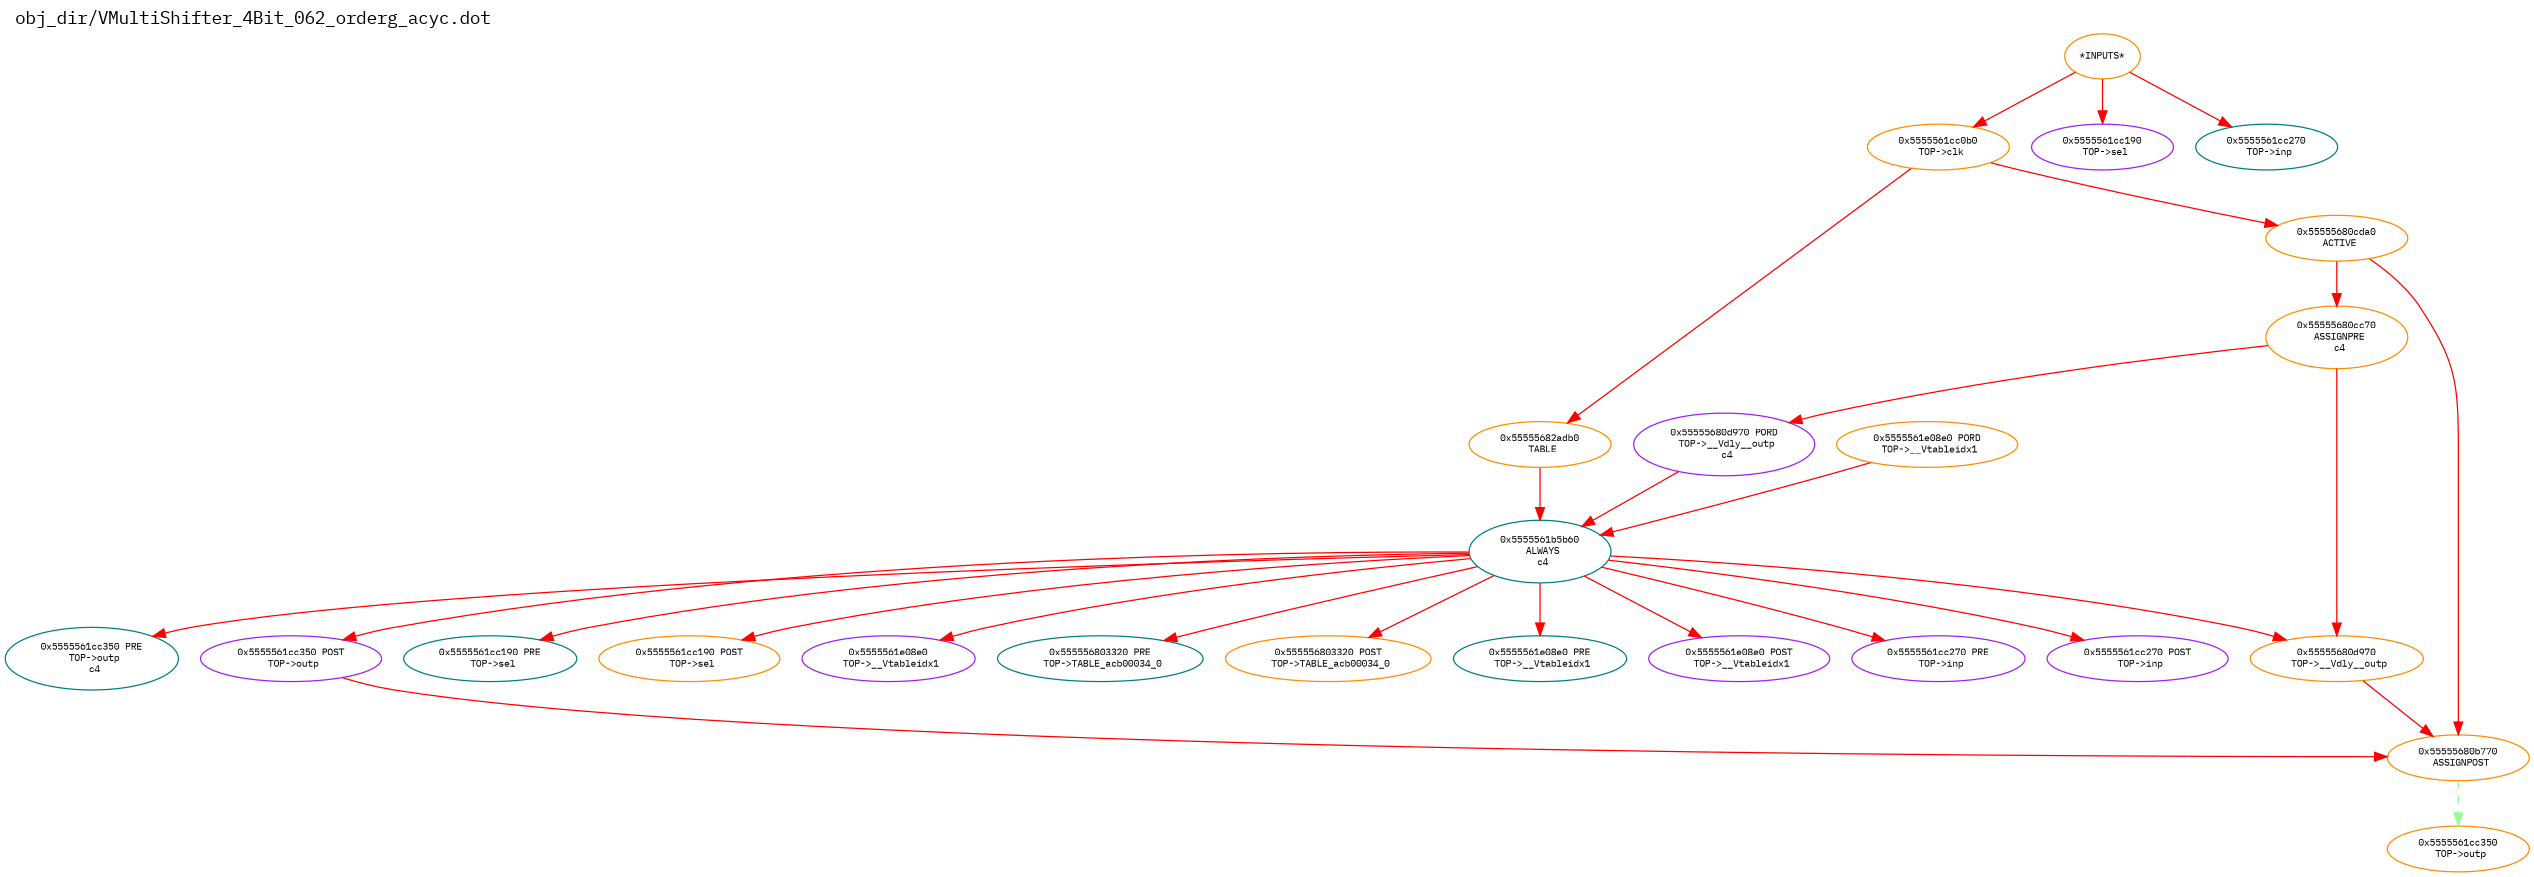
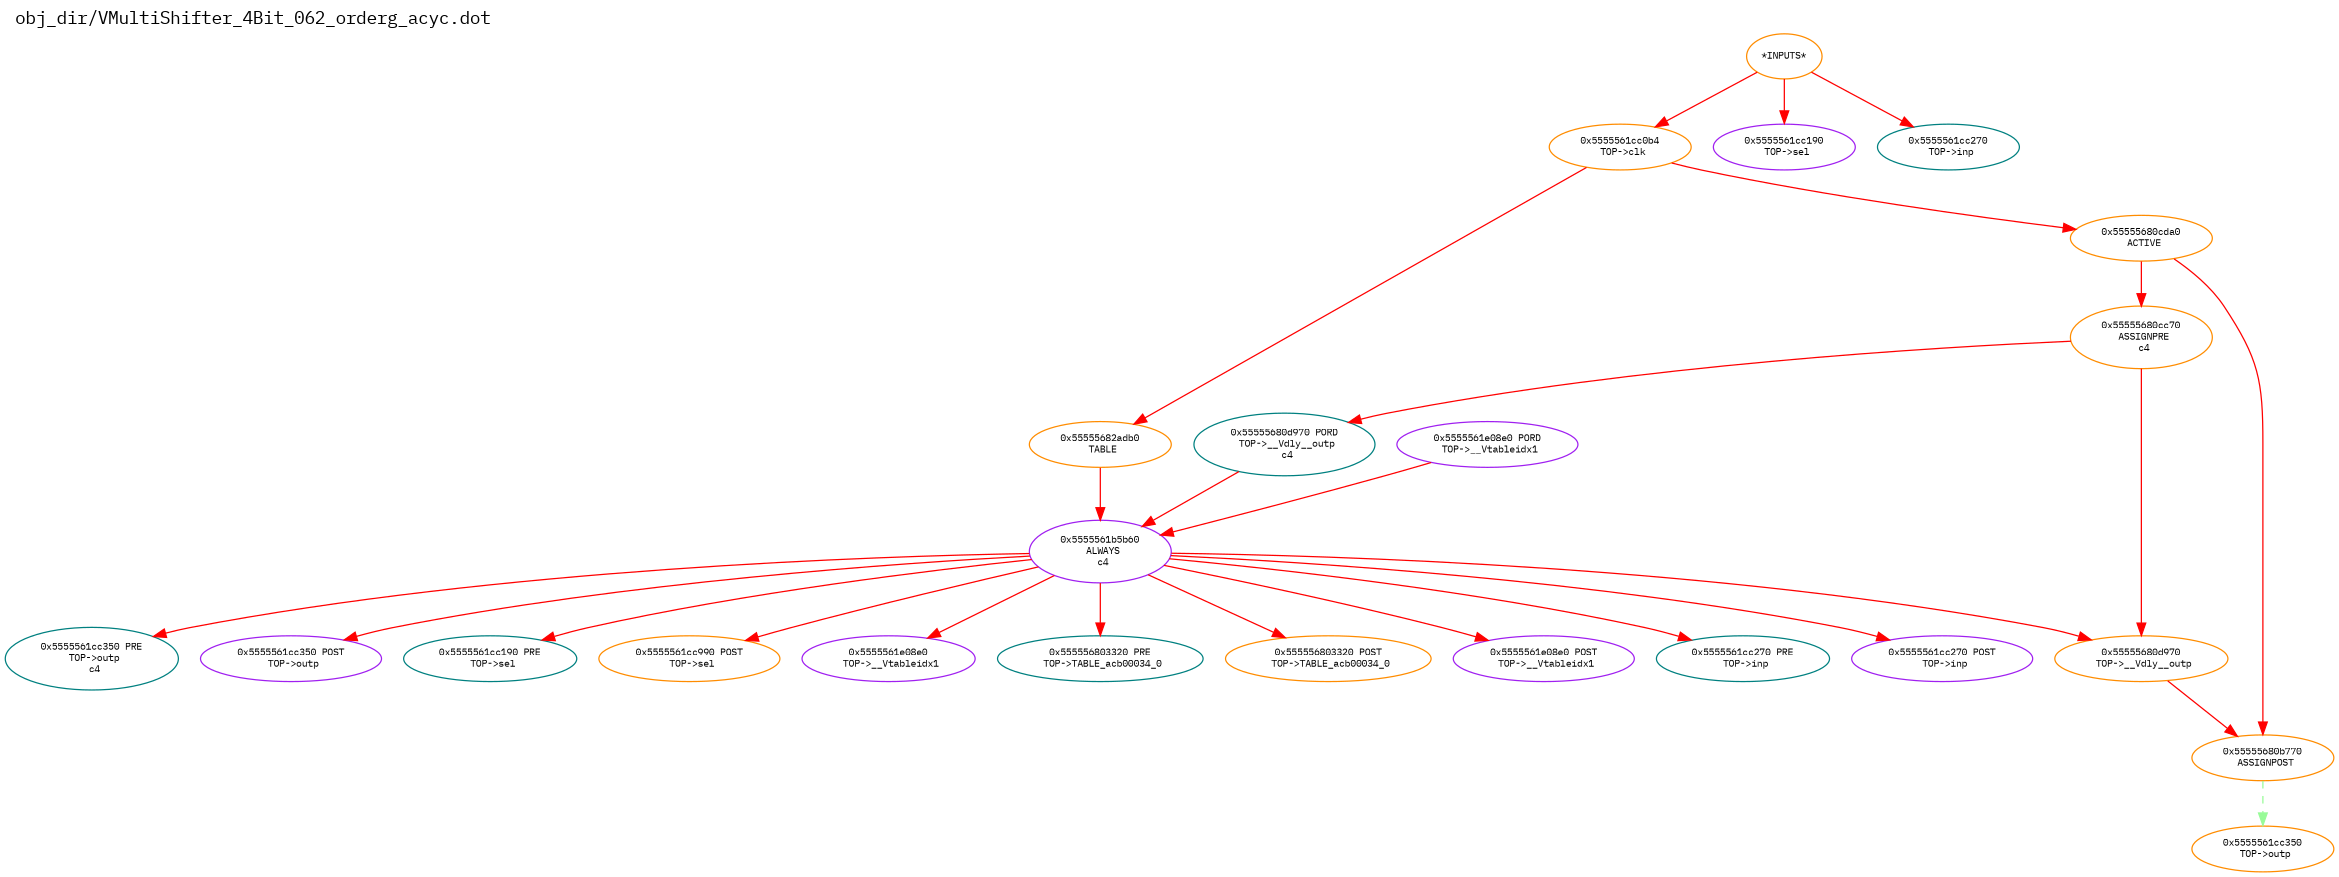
(1938, 147) -> (1620, 147)
(1724, 444) -> (1284, 444)
(1927, 444) -> (1487, 444)
(1540, 552) -> (1100, 552)
(689, 659) -> (689, 659)
(1540, 659) -> none
(1938, 659) -> (1743, 659)
(1357, 745) -> none
